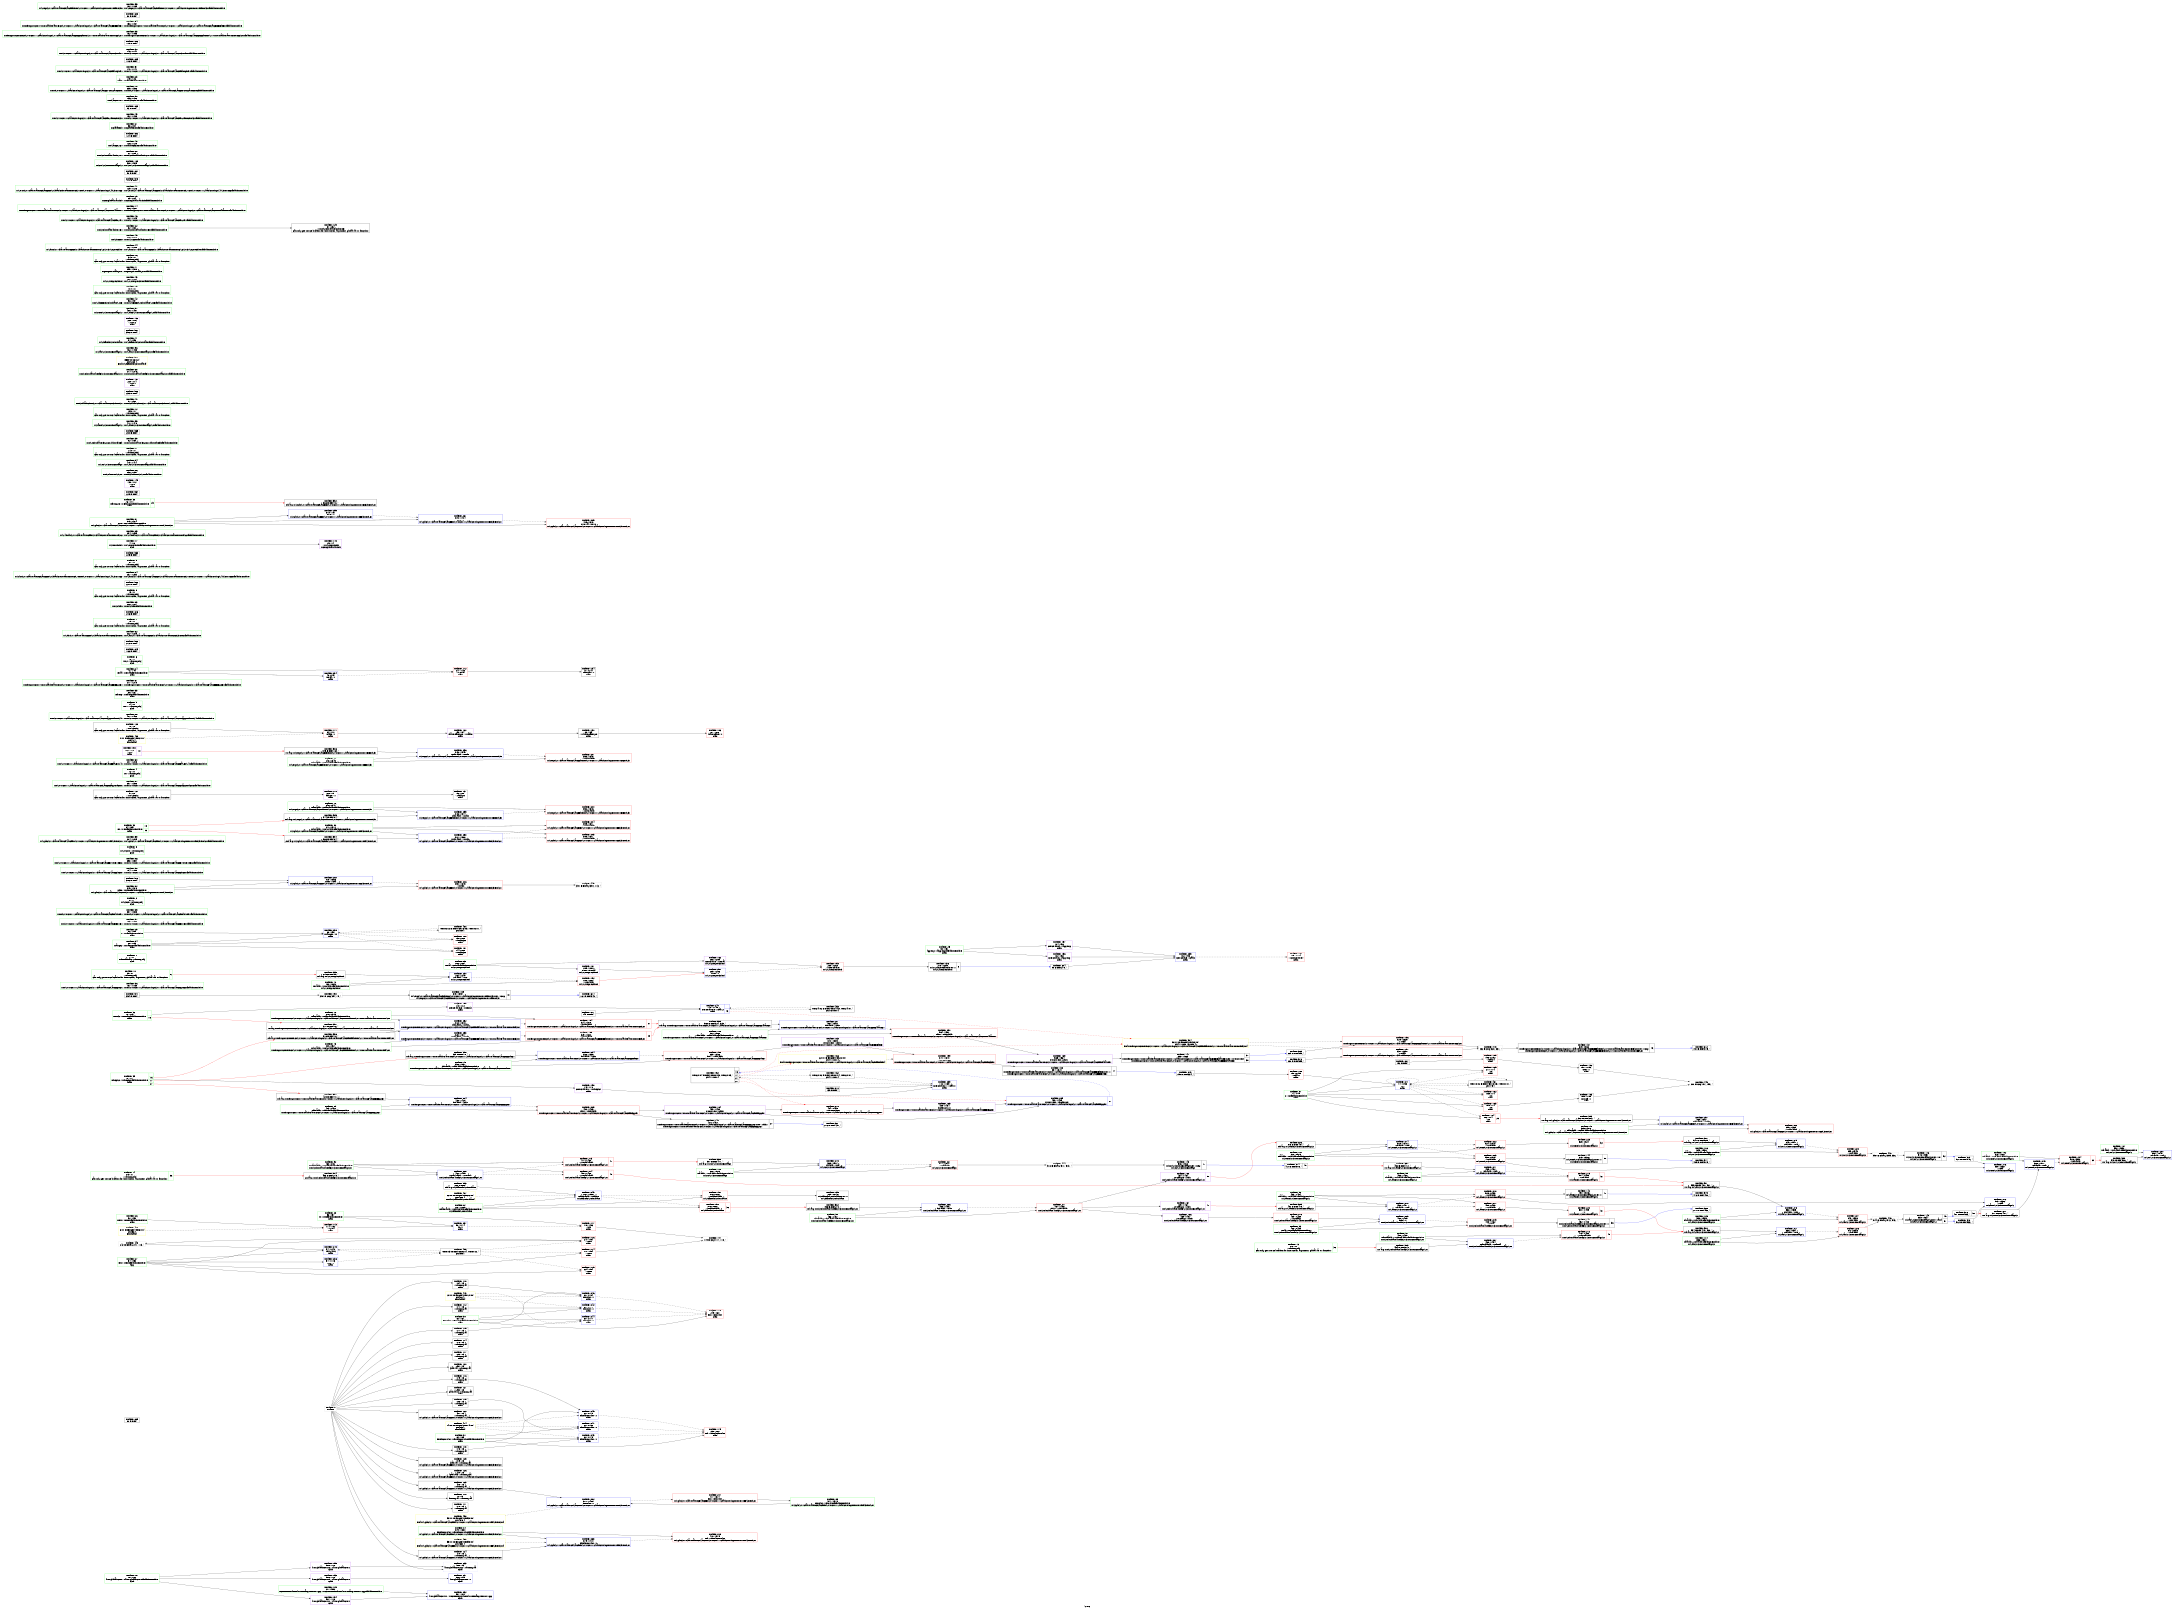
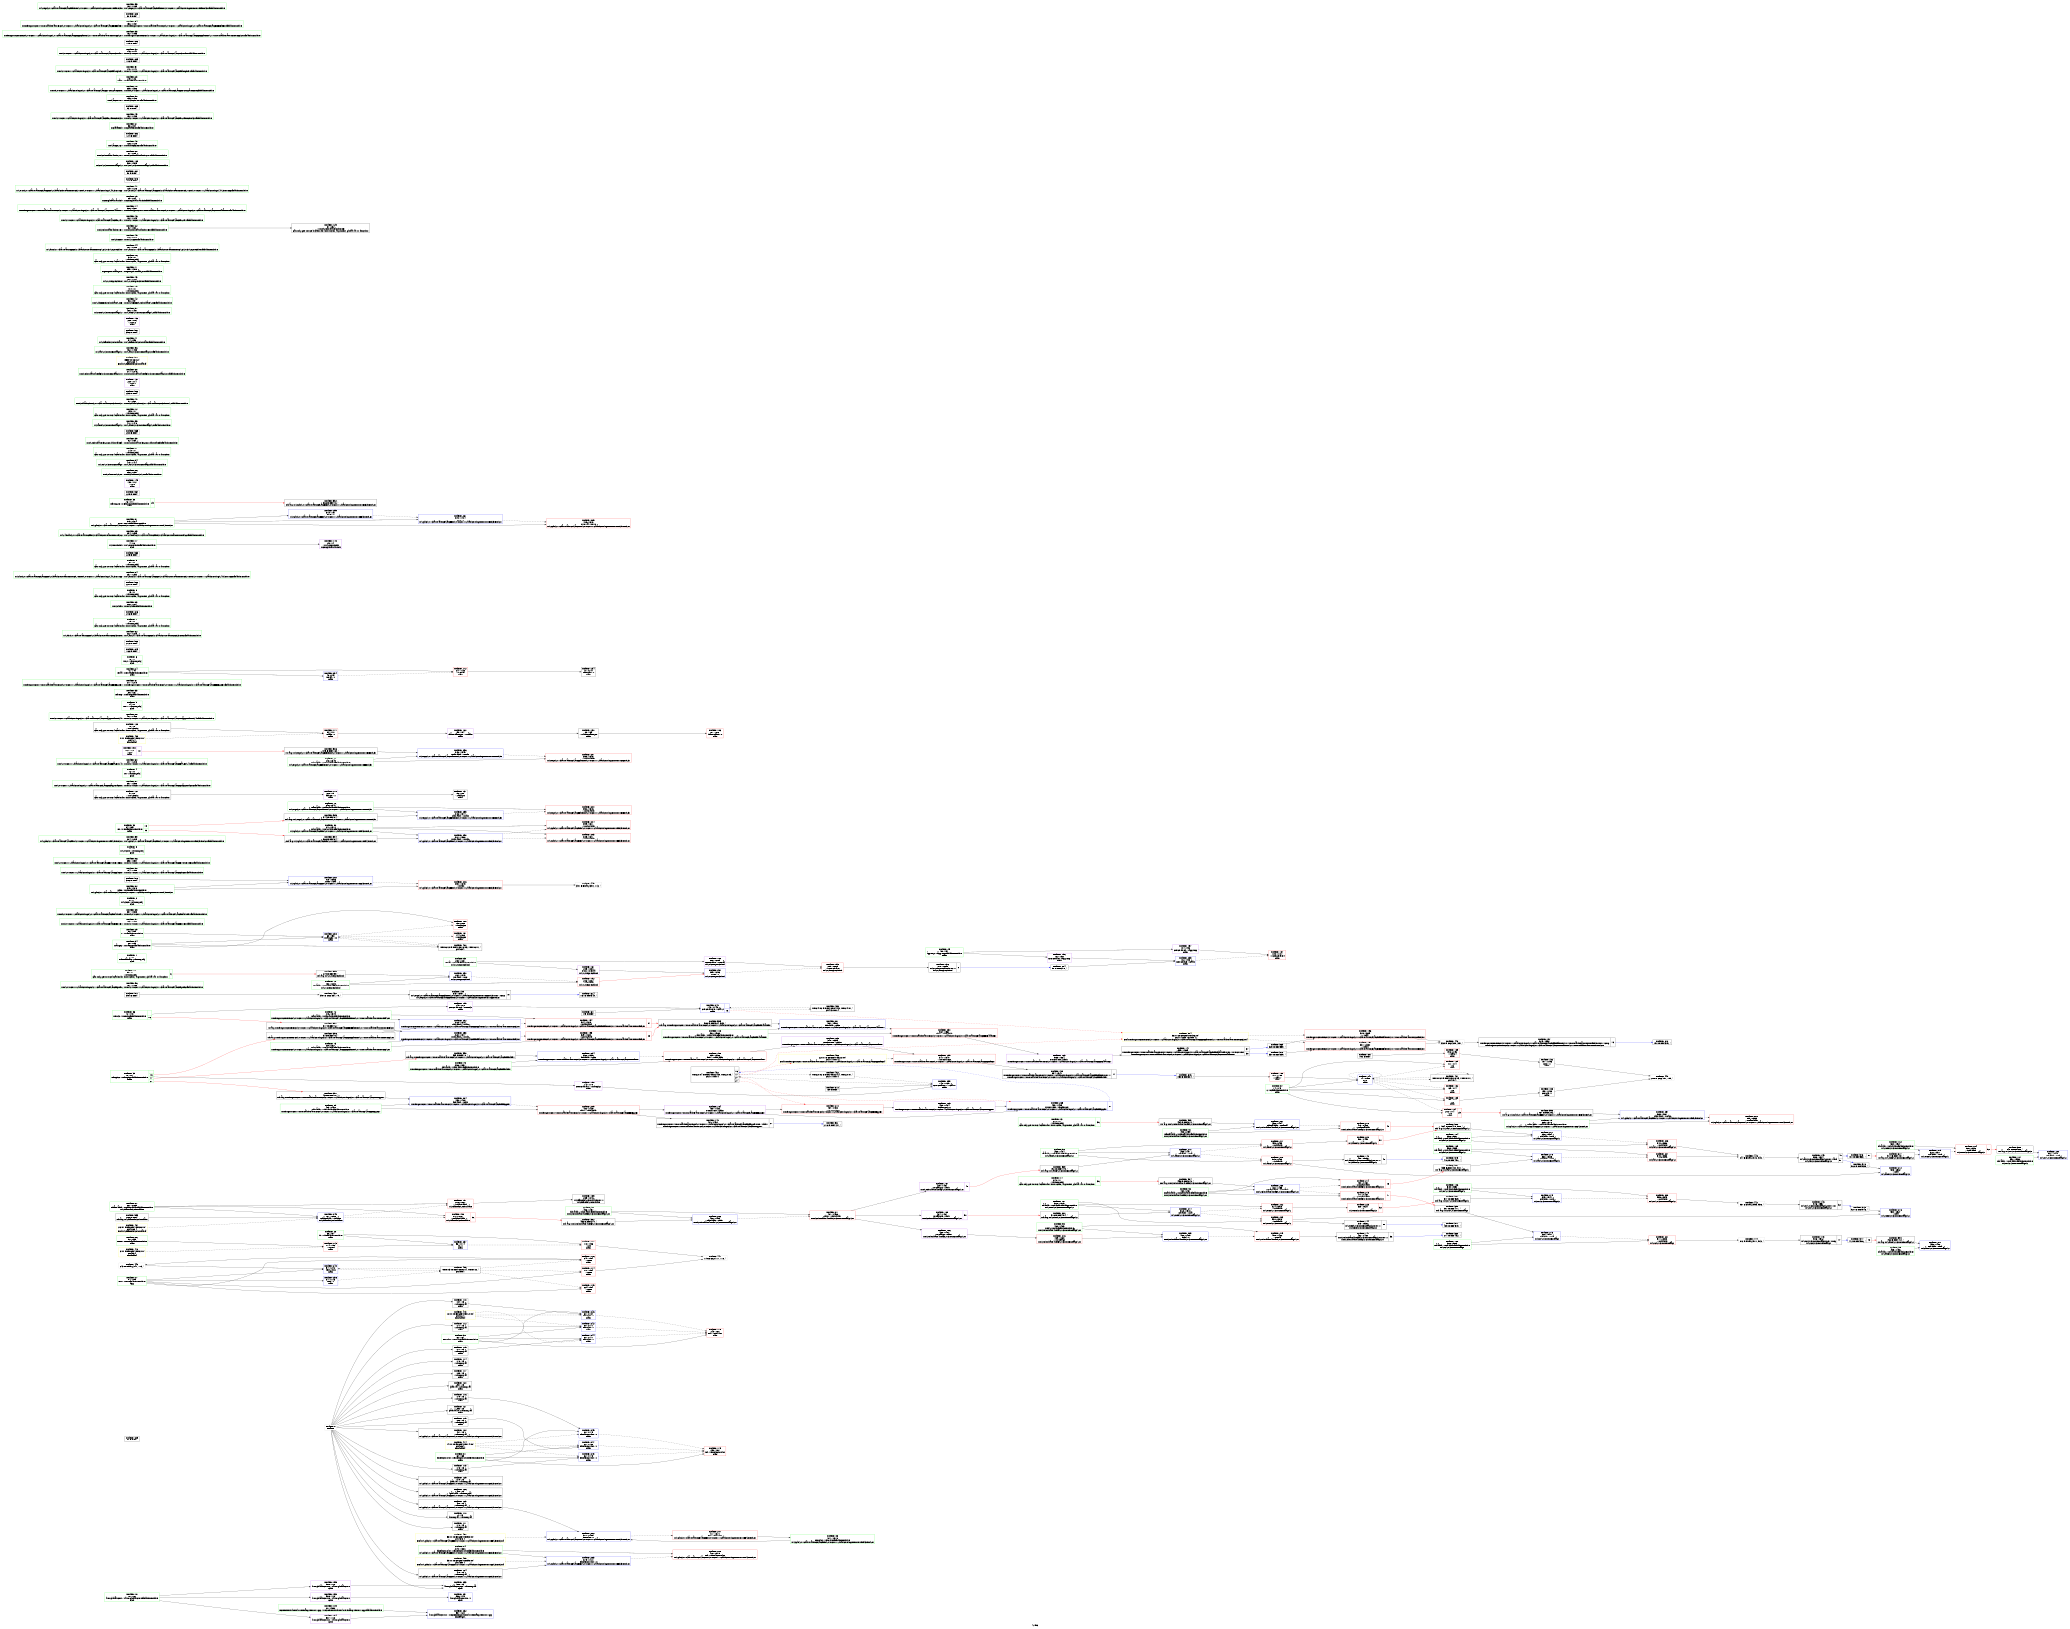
(302, 948) -> (294, 946)
(1123, 951) -> (1233, 952)
(1586, 1177) -> none
(1183, 1180) -> (942, 1218)
(460, 1598) -> (460, 1617)
